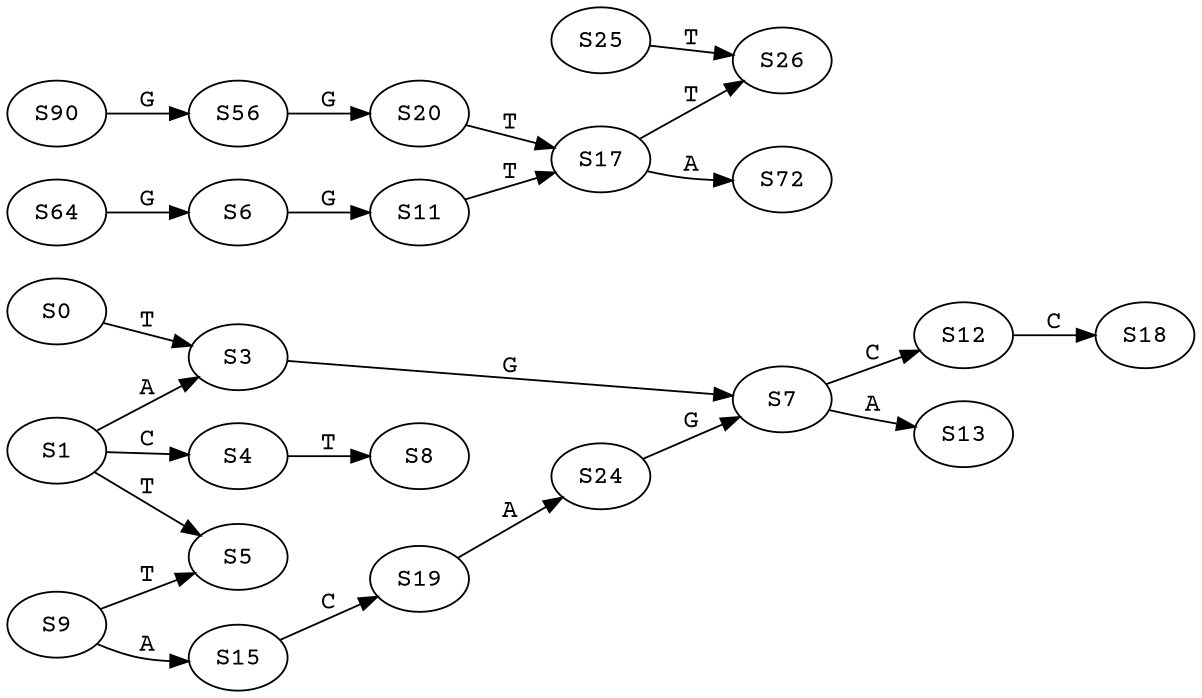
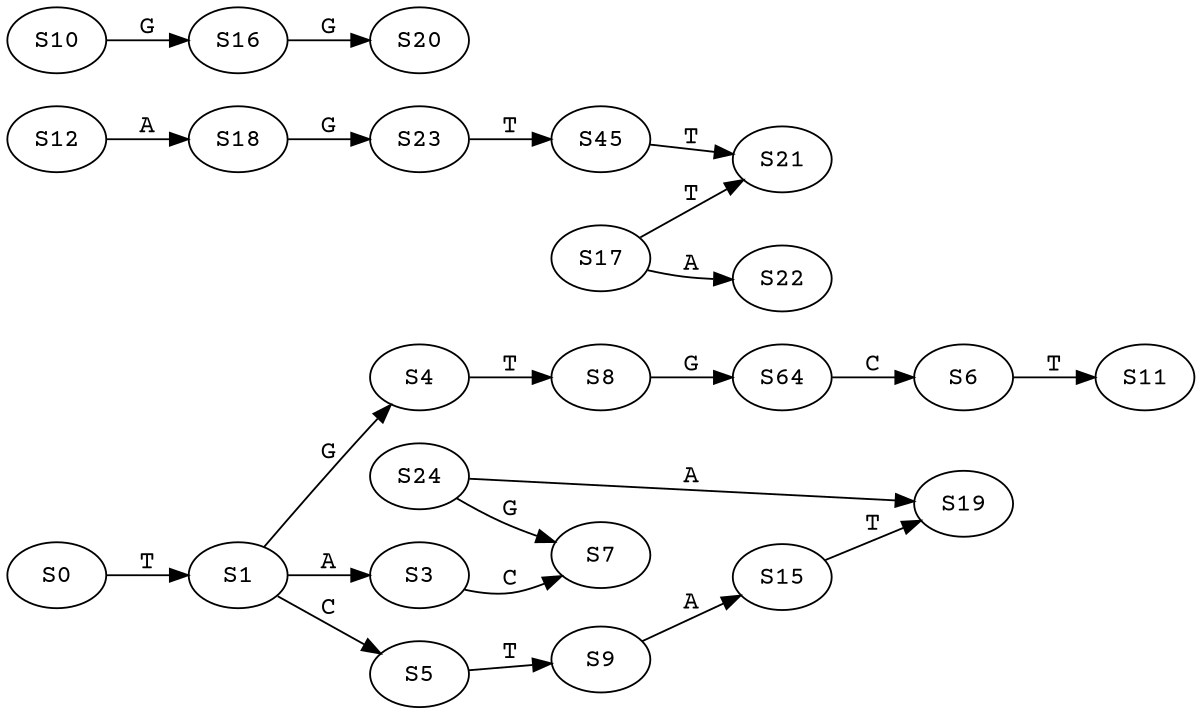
(601, 40) -> (601, 139)
(782, 60) -> (782, 159)
(57, 114) -> (57, 40)
(238, 114) -> (238, 40)
(501, 134) -> none
none -> (420, 139)
(782, 180) -> (782, 278)
(501, 189) -> none
(147, 199) -> (873, 364)
(329, 199) -> (1054, 364)
(1054, 322) -> (147, 125)
(139, 332) -> (138, 575)
(510, 365) -> (510, 578)
(864, 370) -> none
none -> (682, 377)
(964, 434) -> none
(147, 439) -> (329, 452)
(147, 486) -> (329, 607)
(502, 532) -> (682, 490)
(139, 594) -> (501, 668)
(329, 602) -> (873, 523)
